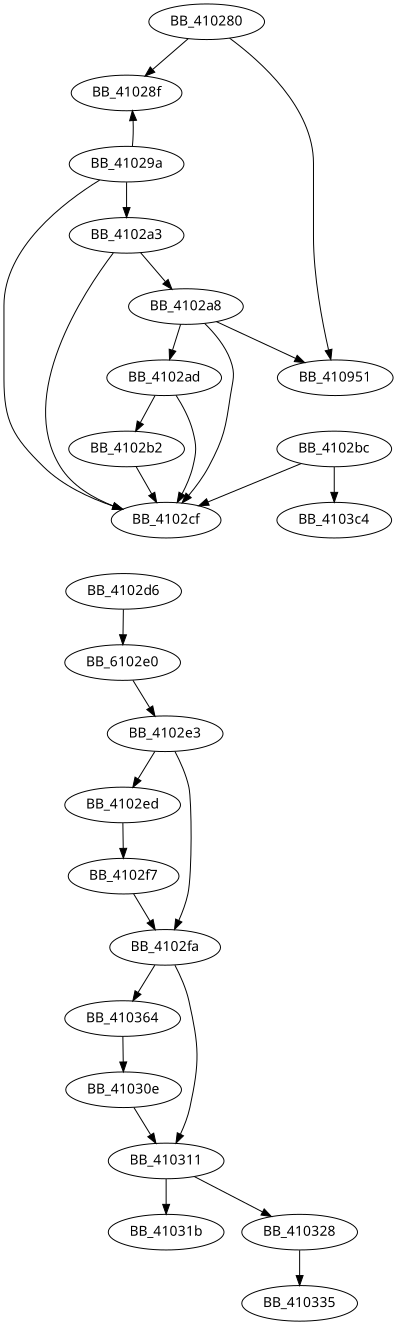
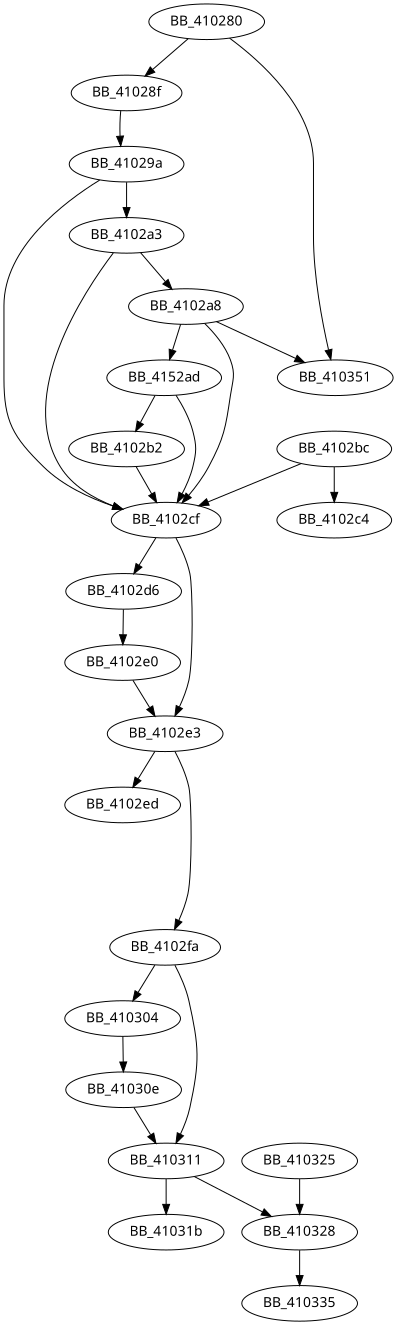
(133, 133) -> (120, 123)
(164, 378) -> (164, 378)
(335, 378) -> (335, 378)
(334, 520) -> (334, 520)
none -> (147, 552)
none -> (192, 622)
(123, 663) -> (123, 663)
(124, 876) -> none
(123, 1019) -> (123, 1019)
none -> (300, 1161)
